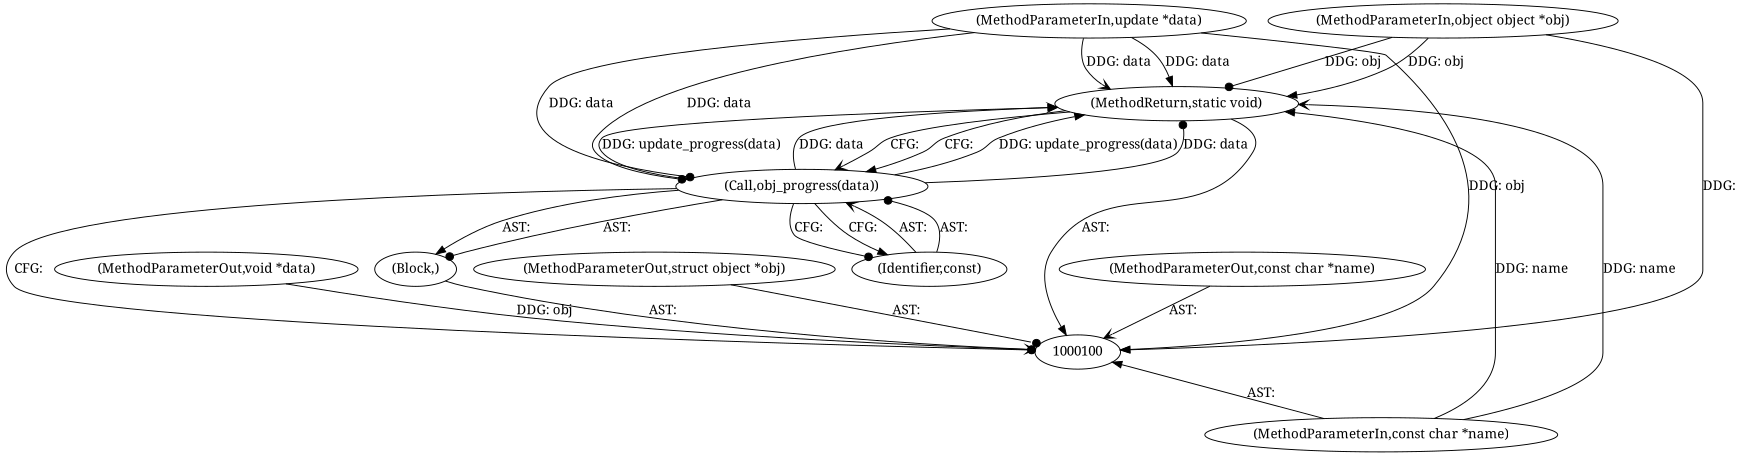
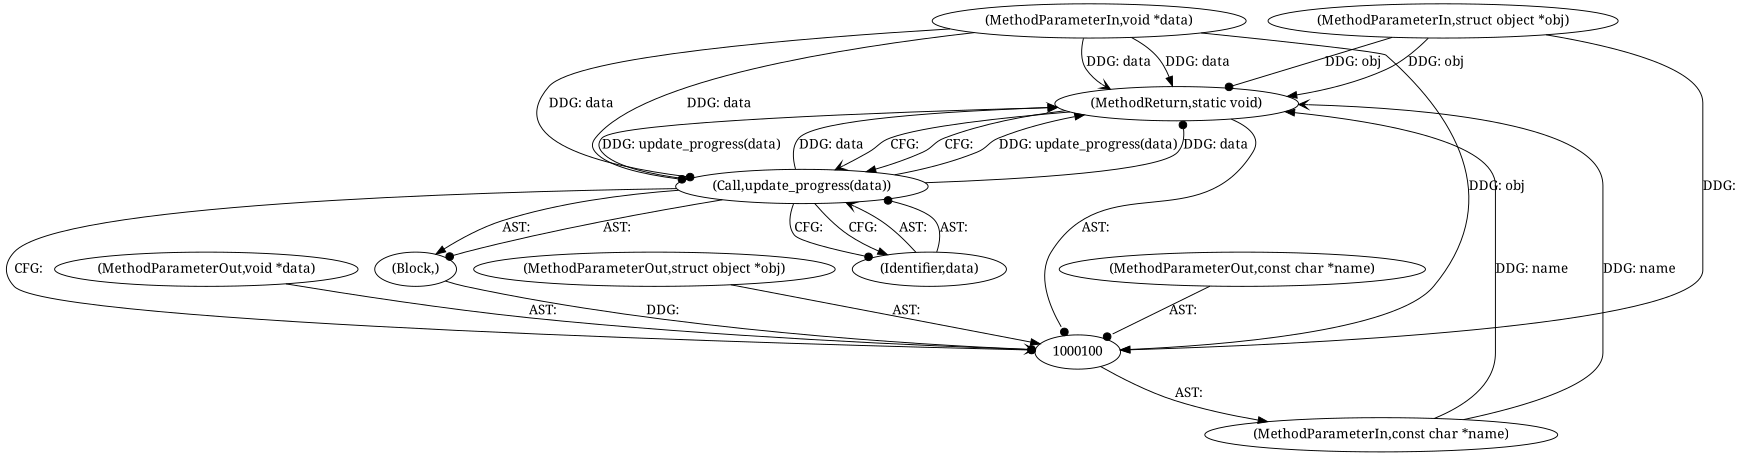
(1089, 21) -> (1089, 21)
(1443, 21) -> (1443, 21)
(802, 186) -> (802, 186)
(1135, 204) -> (1135, 204)
(929, 269) -> (929, 269)
(1161, 310) -> (1161, 310)
(545, 311) -> (545, 311)
(665, 311) -> (665, 311)
(881, 313) -> (881, 313)
(1223, 392) -> (1177, 401)
